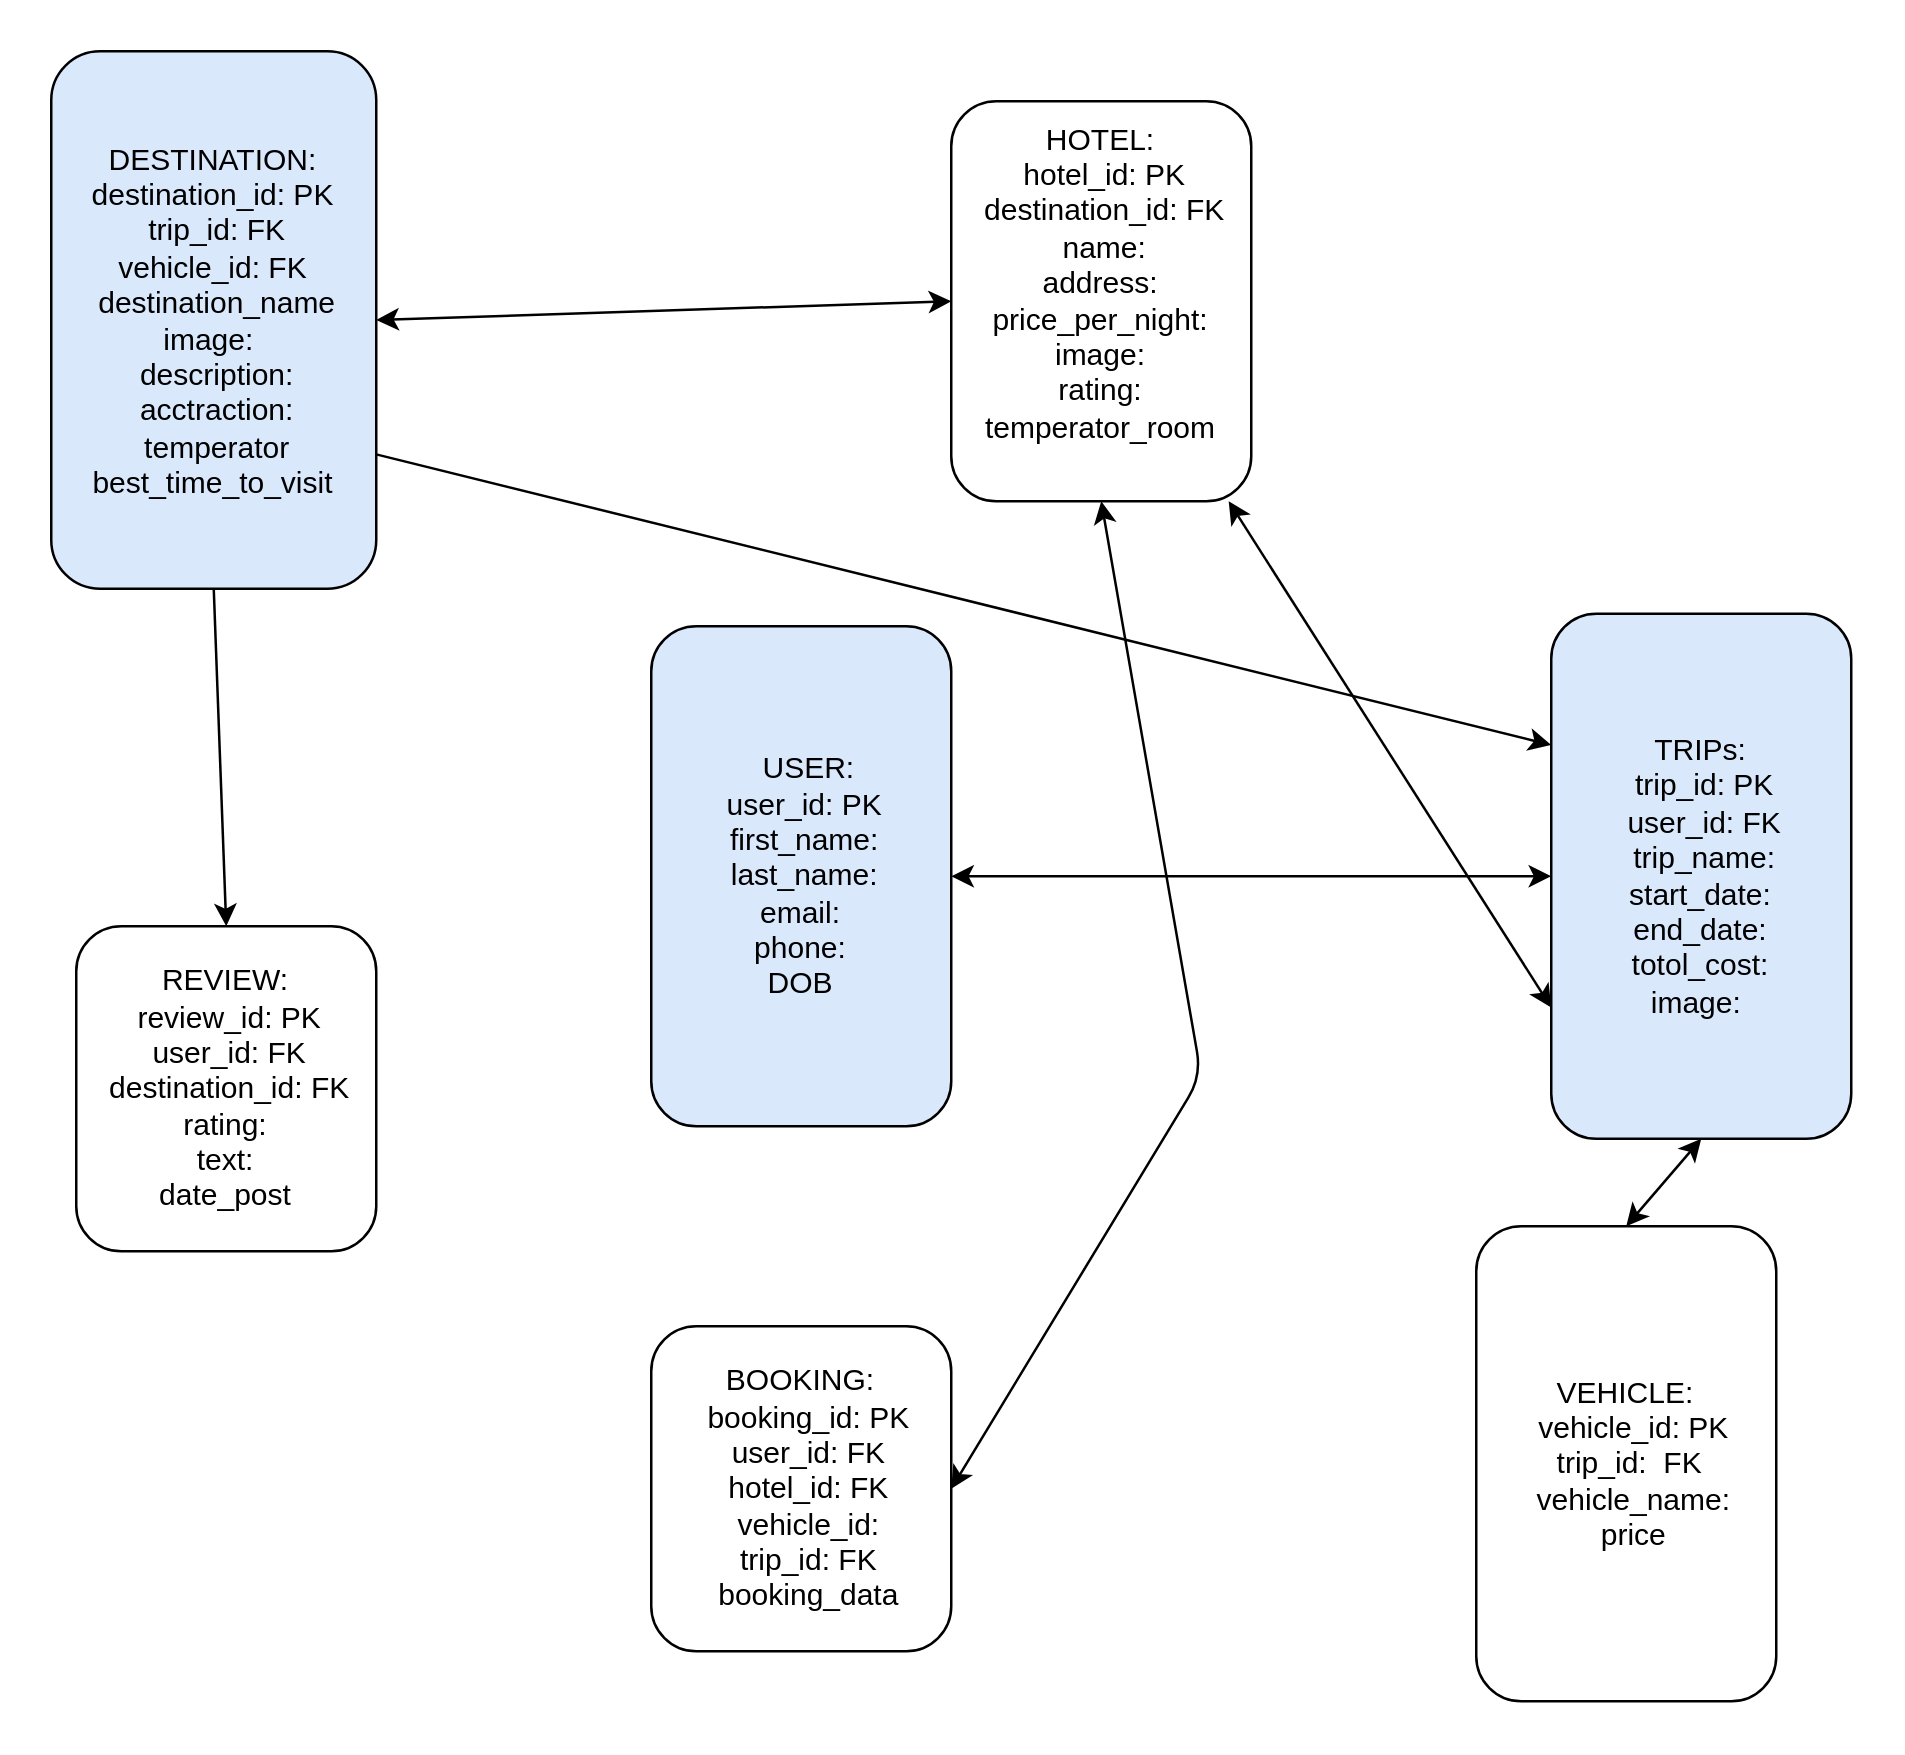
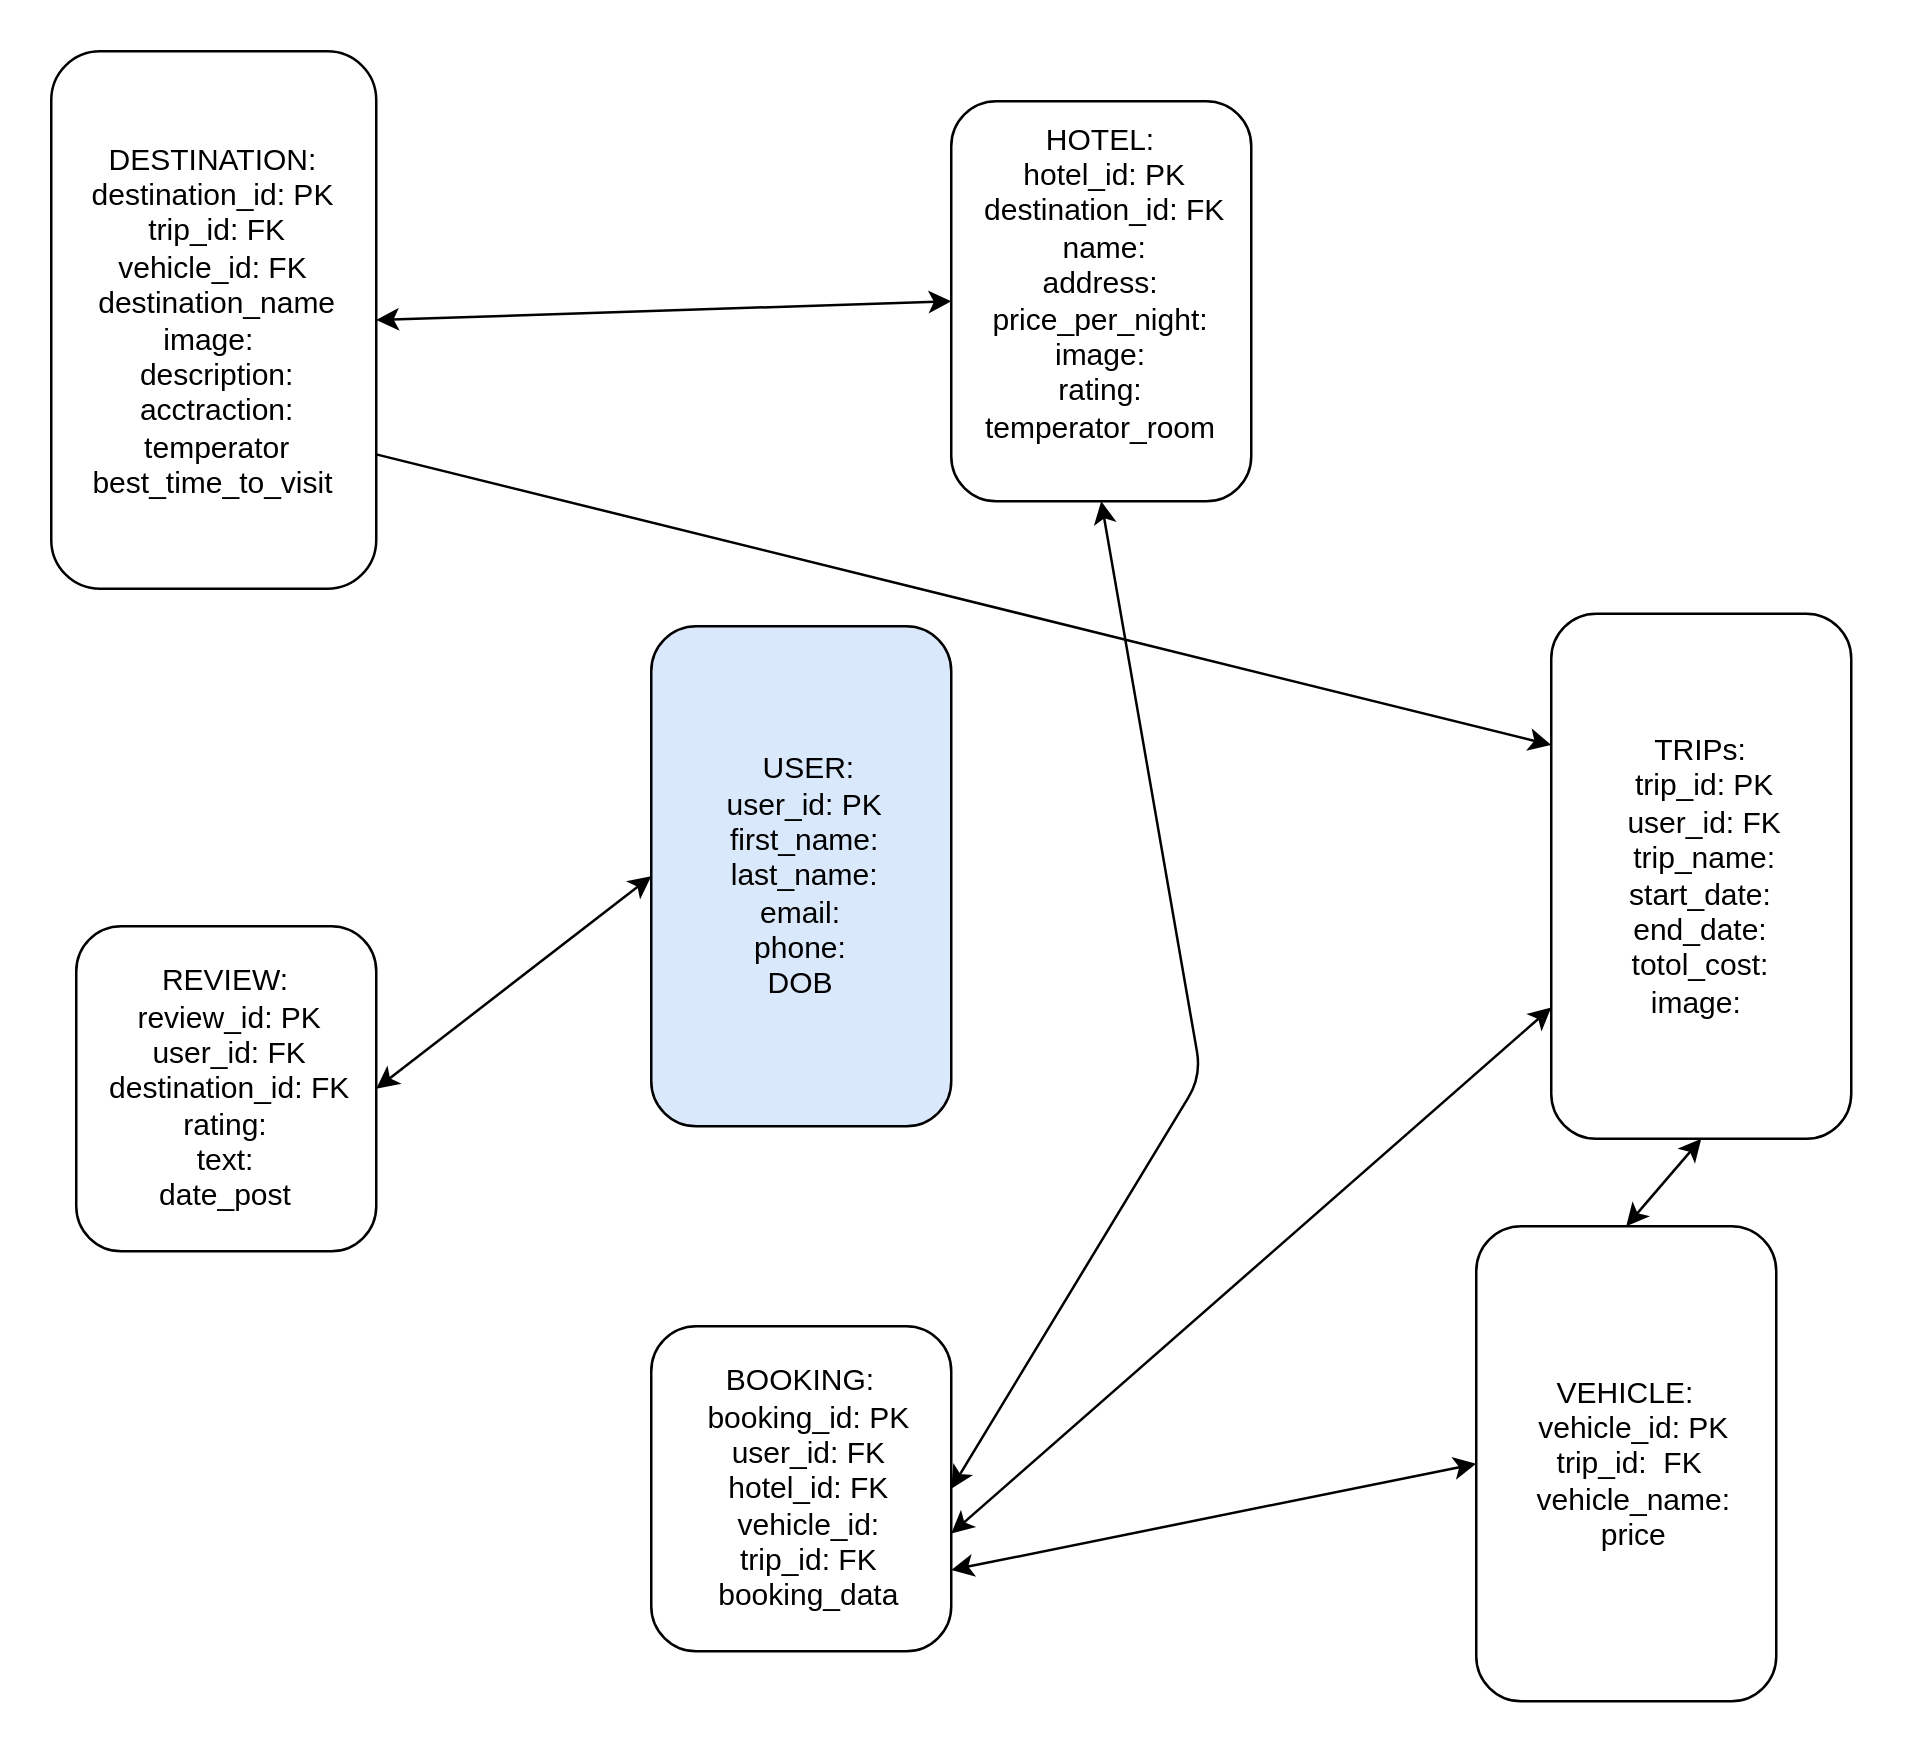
(214, 320) -> (214, 320)
(1294, 603) -> (1251, 1271)
(220, 749) -> none
(1316, 876) -> none
(1701, 876) -> (1701, 876)
none -> (513, 983)
none -> (1214, 1517)
